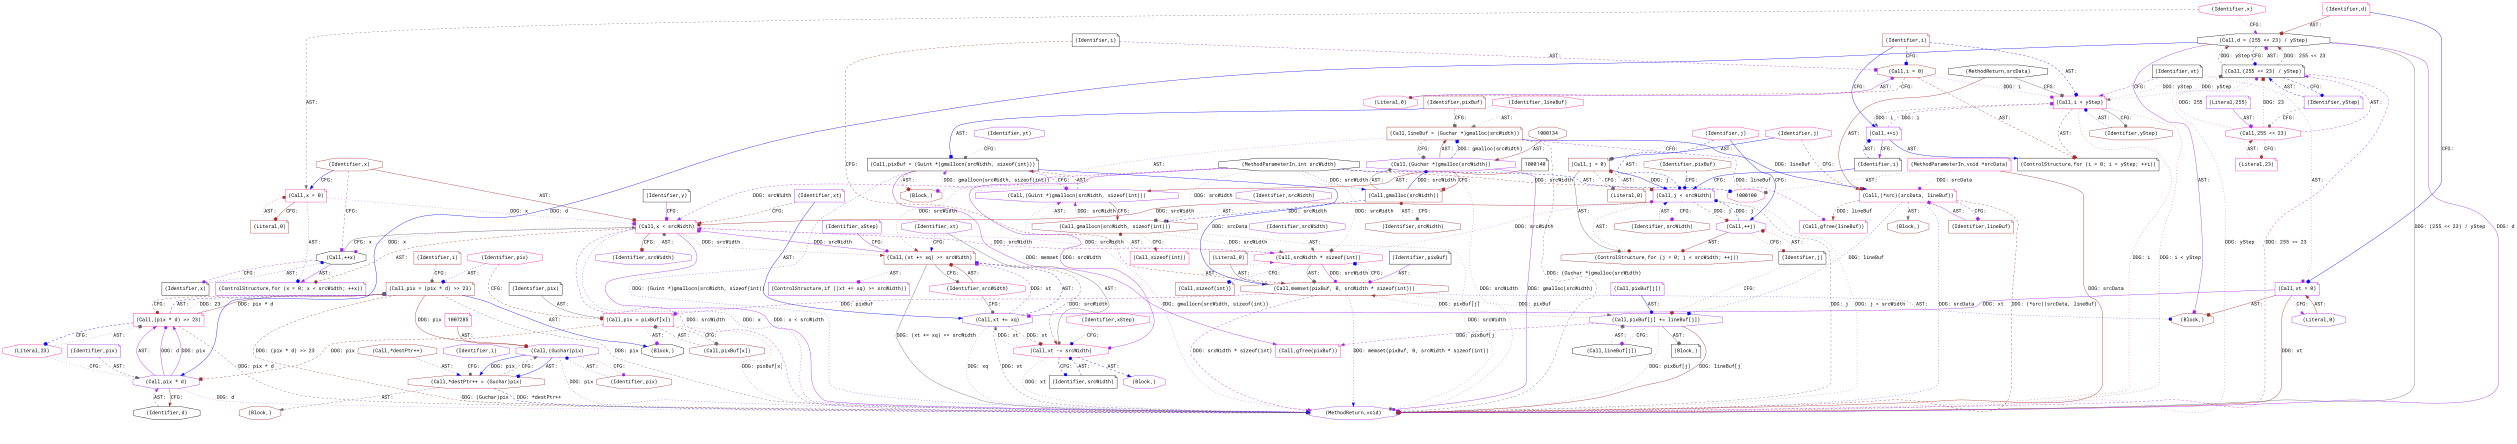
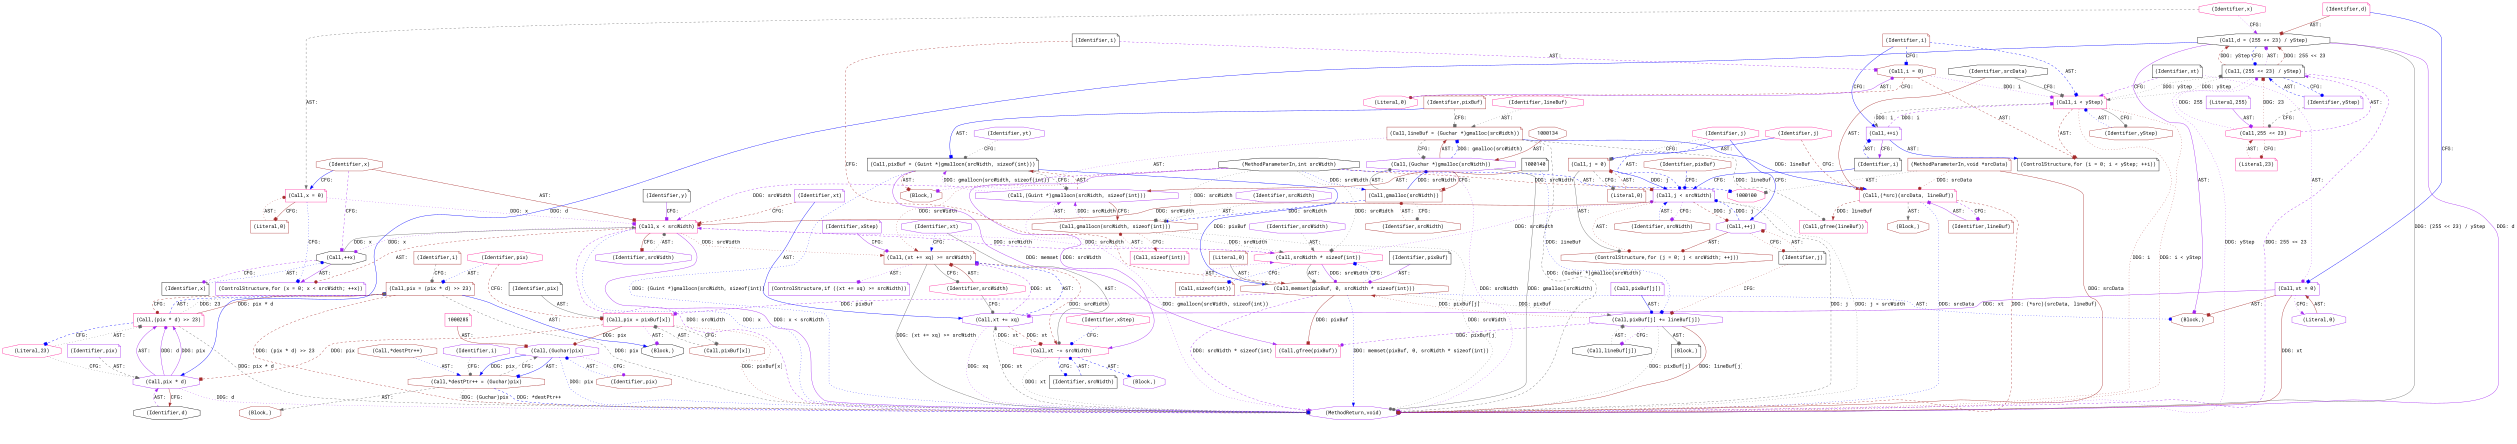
(1998, 71) -> (1998, 71)
(1689, 154) -> (1689, 154)
(1959, 165) -> (1959, 165)
(1046, 176) -> (1046, 176)
(1935, 179) -> (1935, 179)
(982, 213) -> (982, 213)
(1230, 227) -> (1230, 227)
(316, 242) -> (316, 242)
(363, 242) -> (363, 242)
(793, 242) -> none
(1807, 277) -> (1580, 270)
none -> (1315, 316)
(458, 320) -> (458, 320)
(829, 322) -> (829, 322)
(1477, 332) -> (1477, 332)
(435, 336) -> (599, 335)
(1526, 336) -> (1526, 336)
